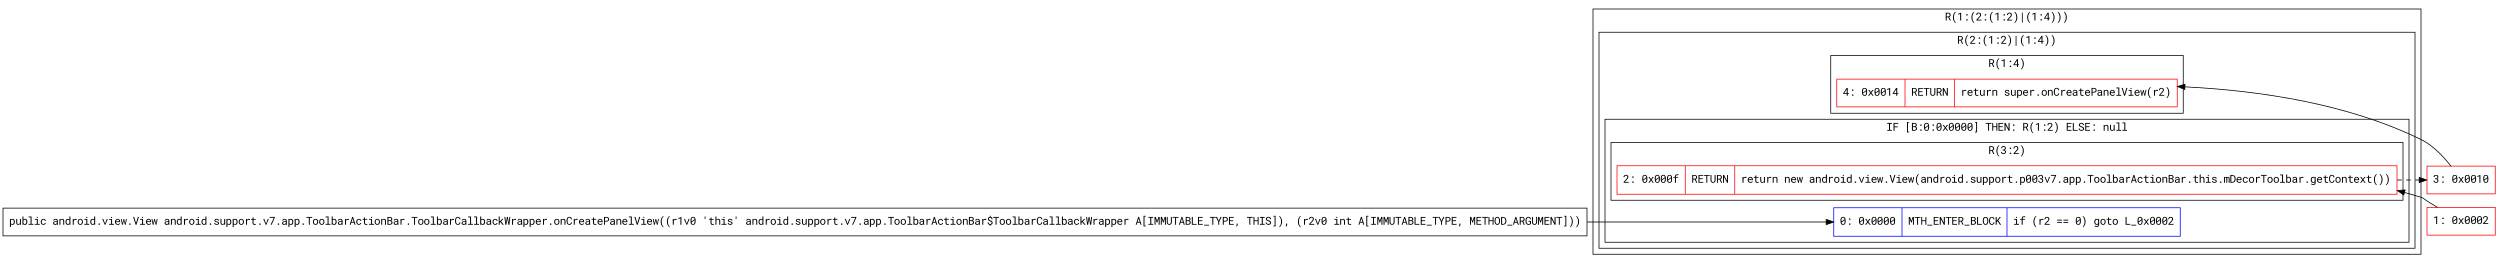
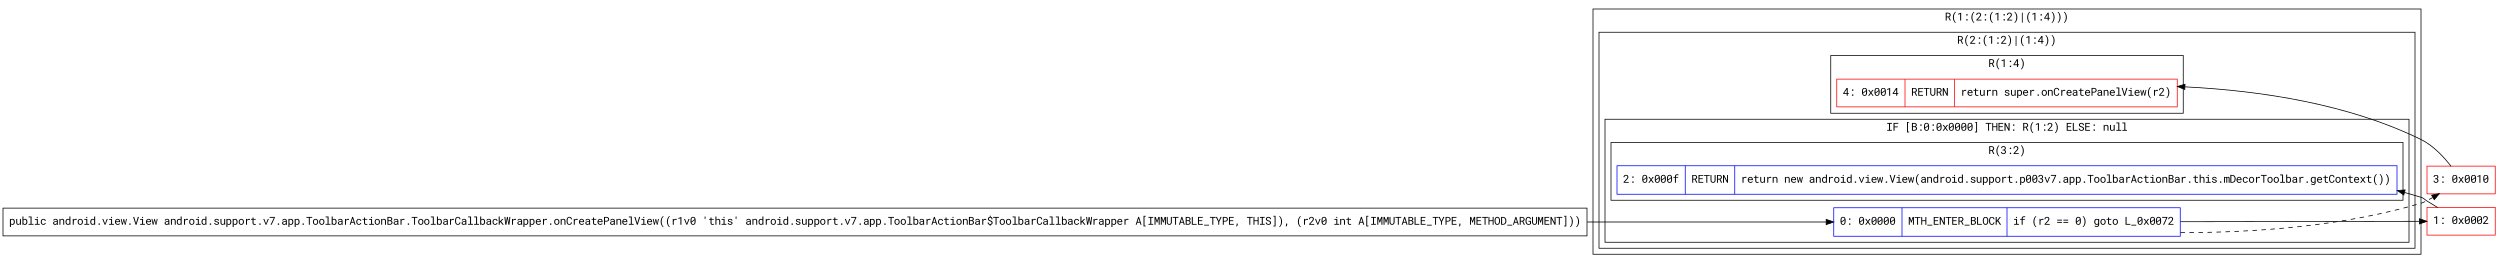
(2007, 180) -> (2007, 180)
(2408, 180) -> (2302, 226)
(2094, 222) -> (2094, 222)
none -> (2300, 222)
